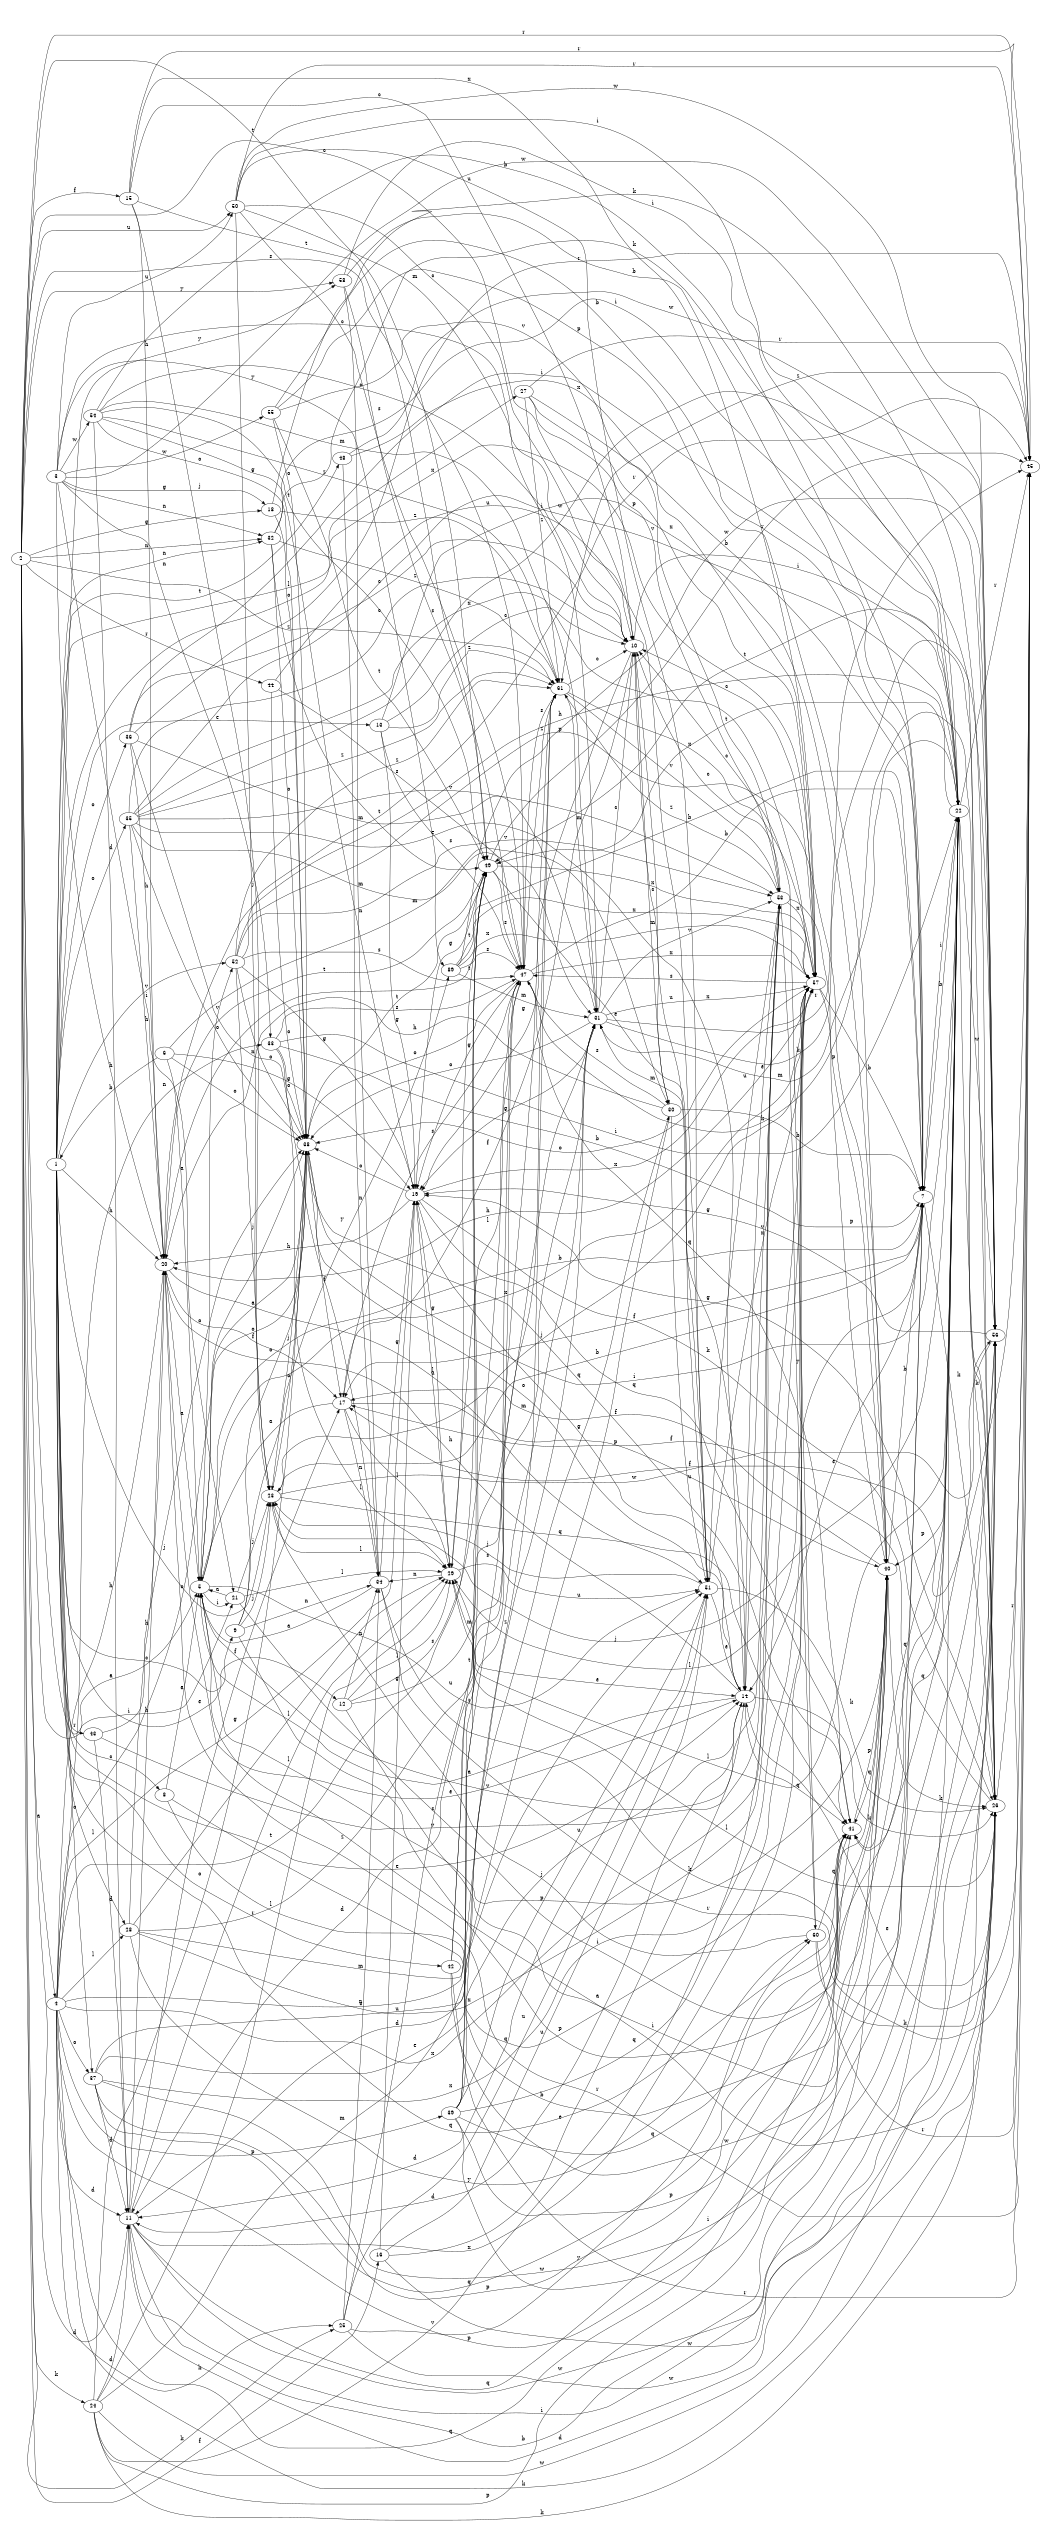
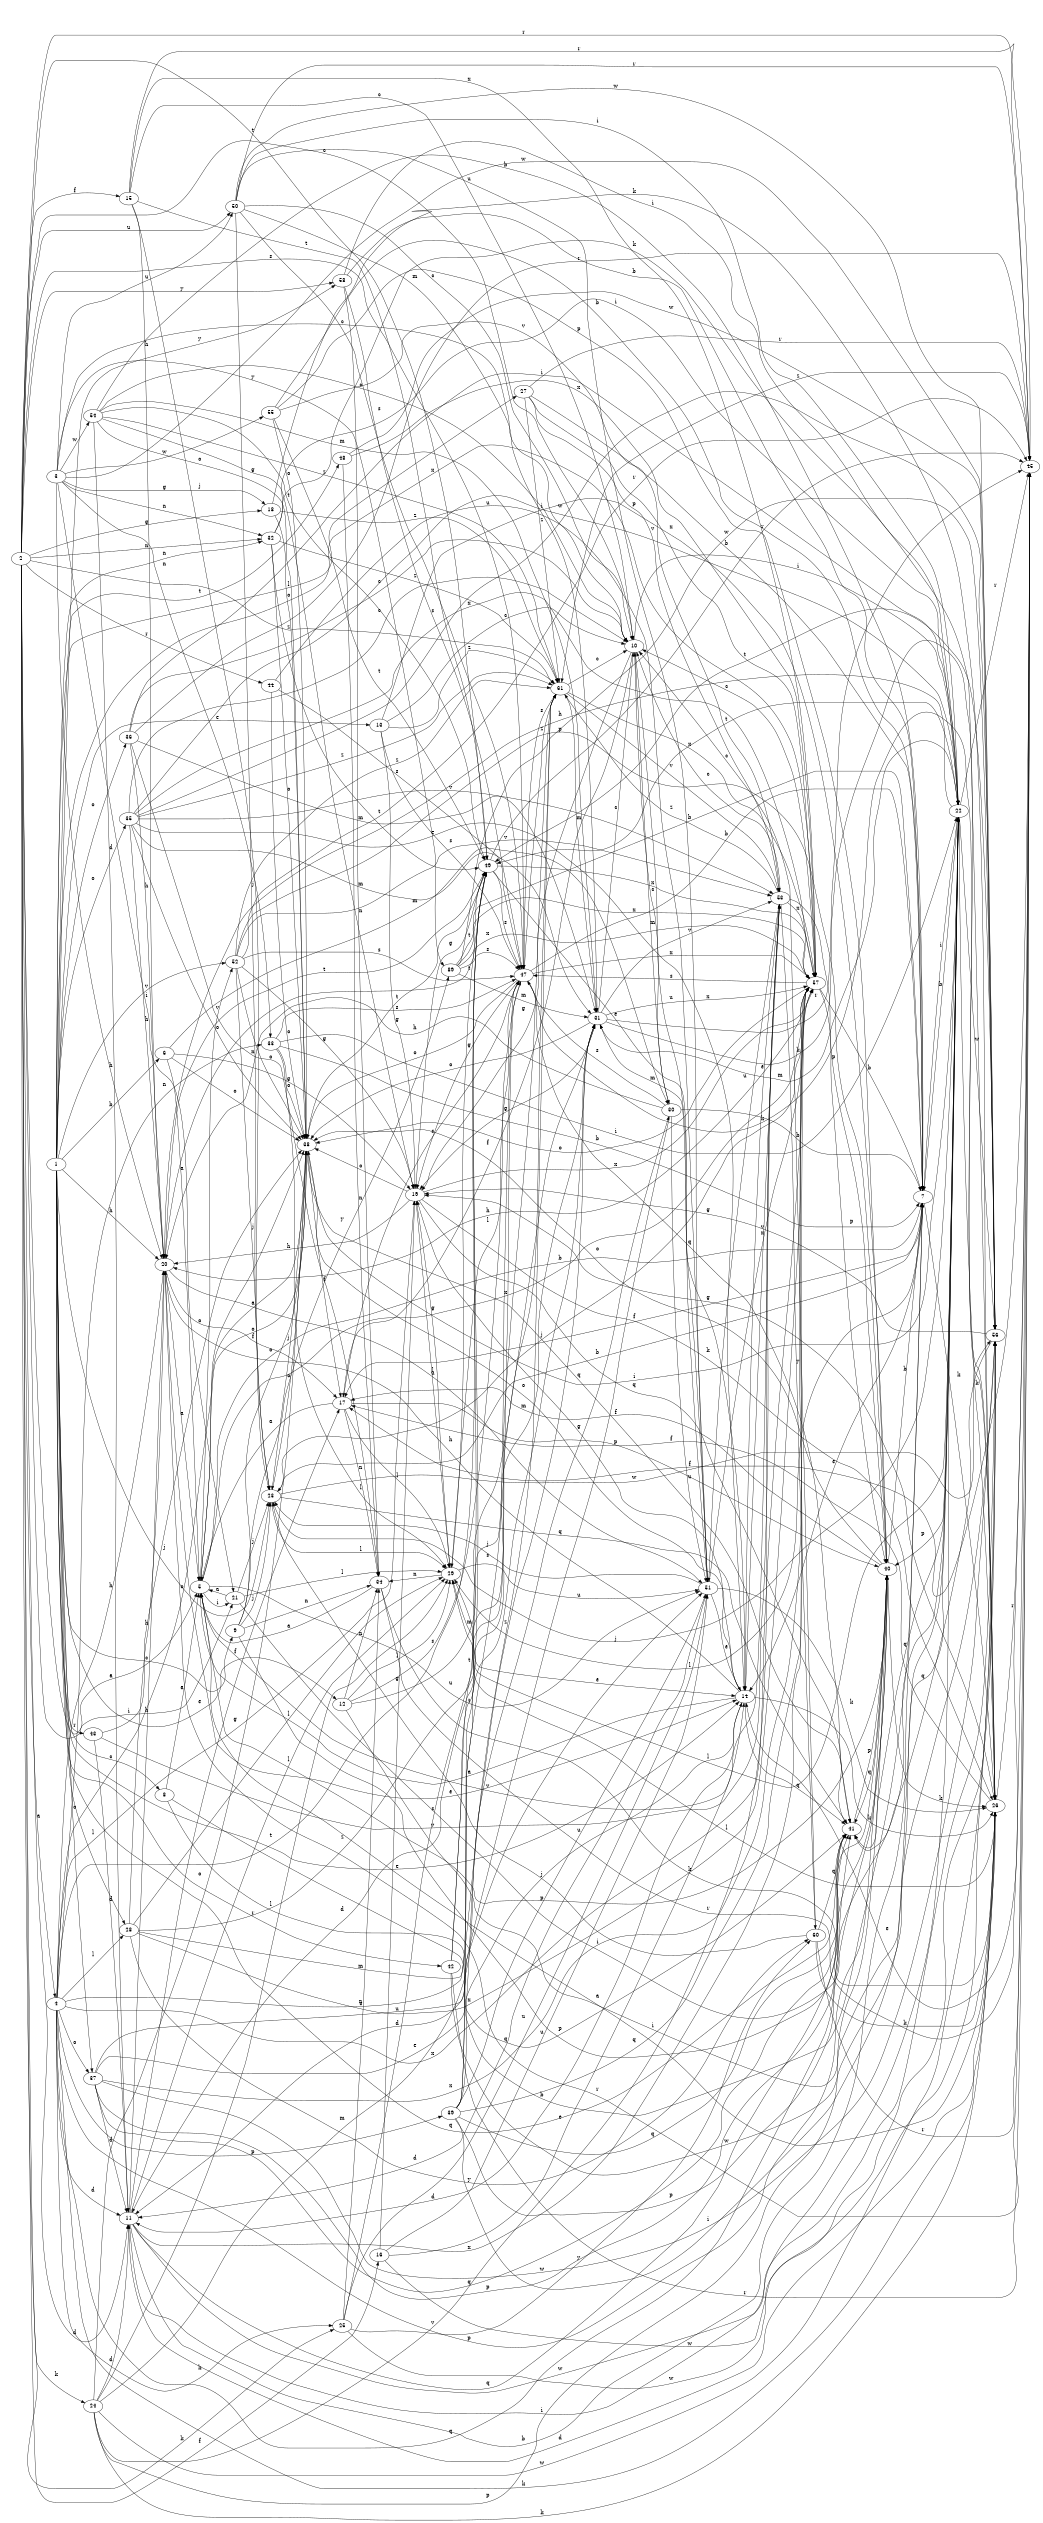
(103, 1100) -> (109, 1110)
none -> (639, 1293)
(395, 1390) -> none
